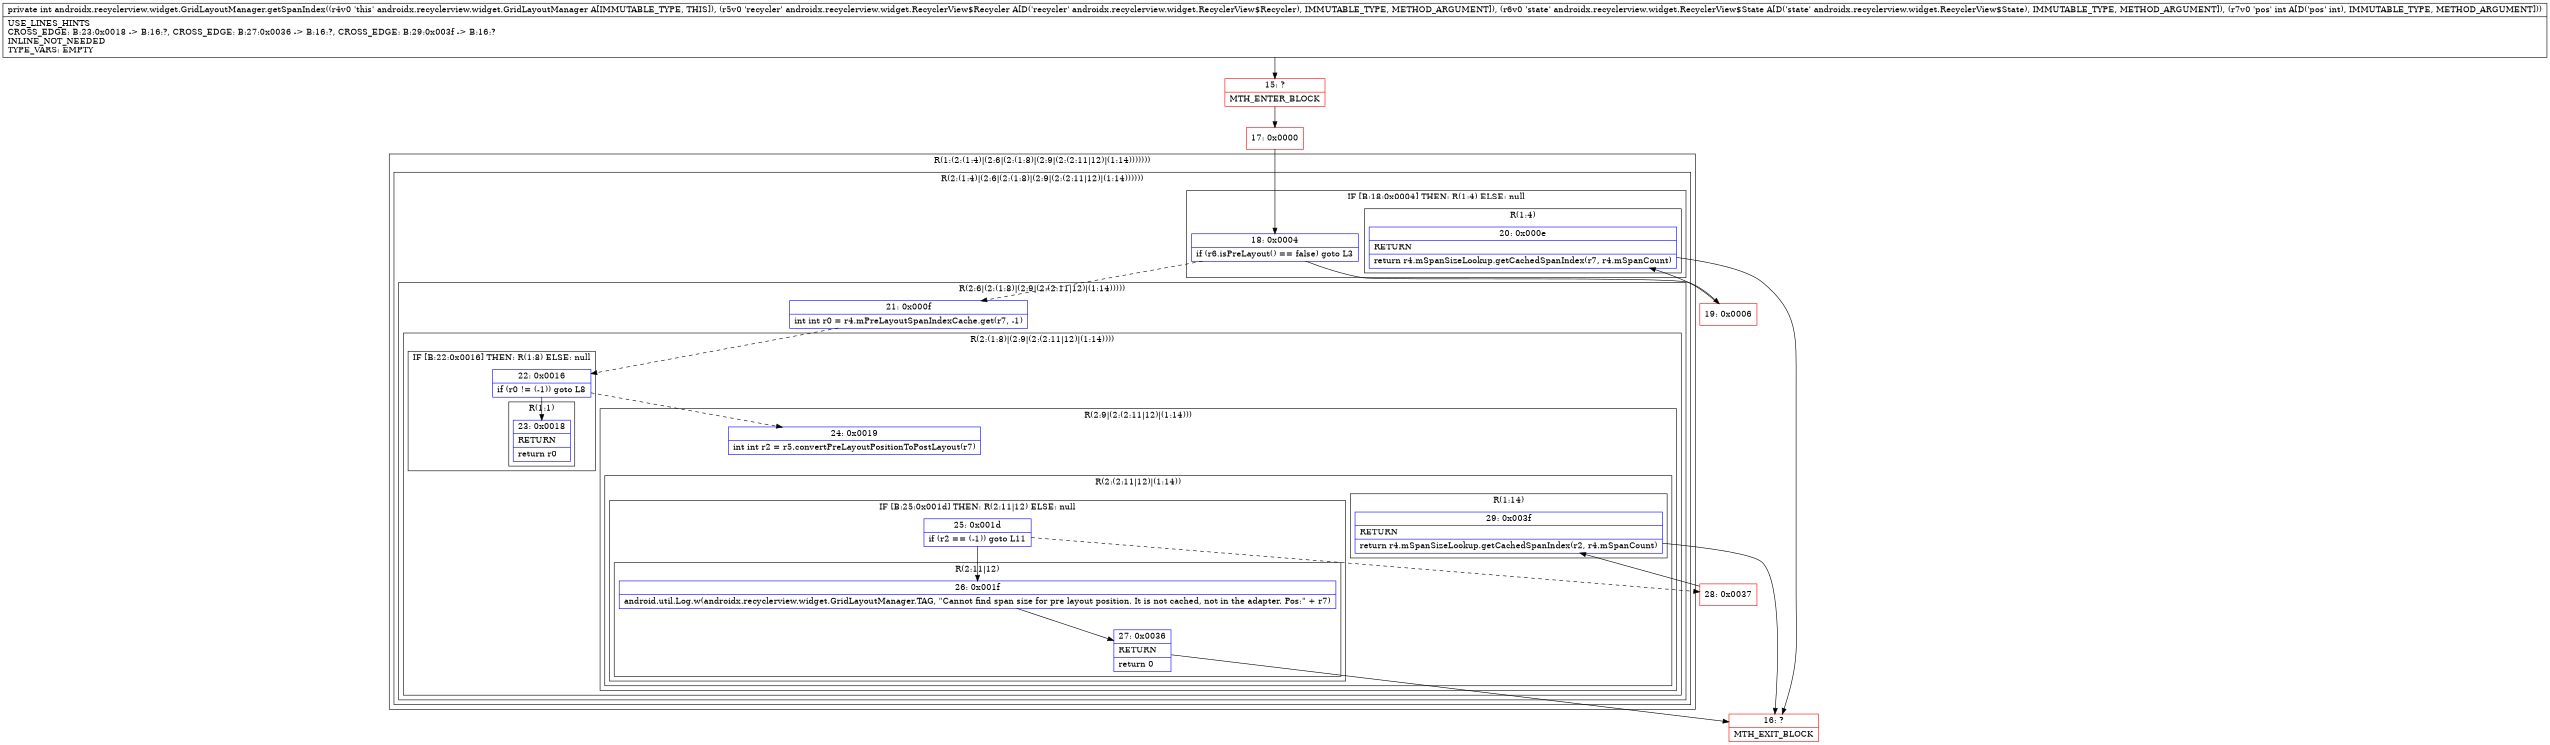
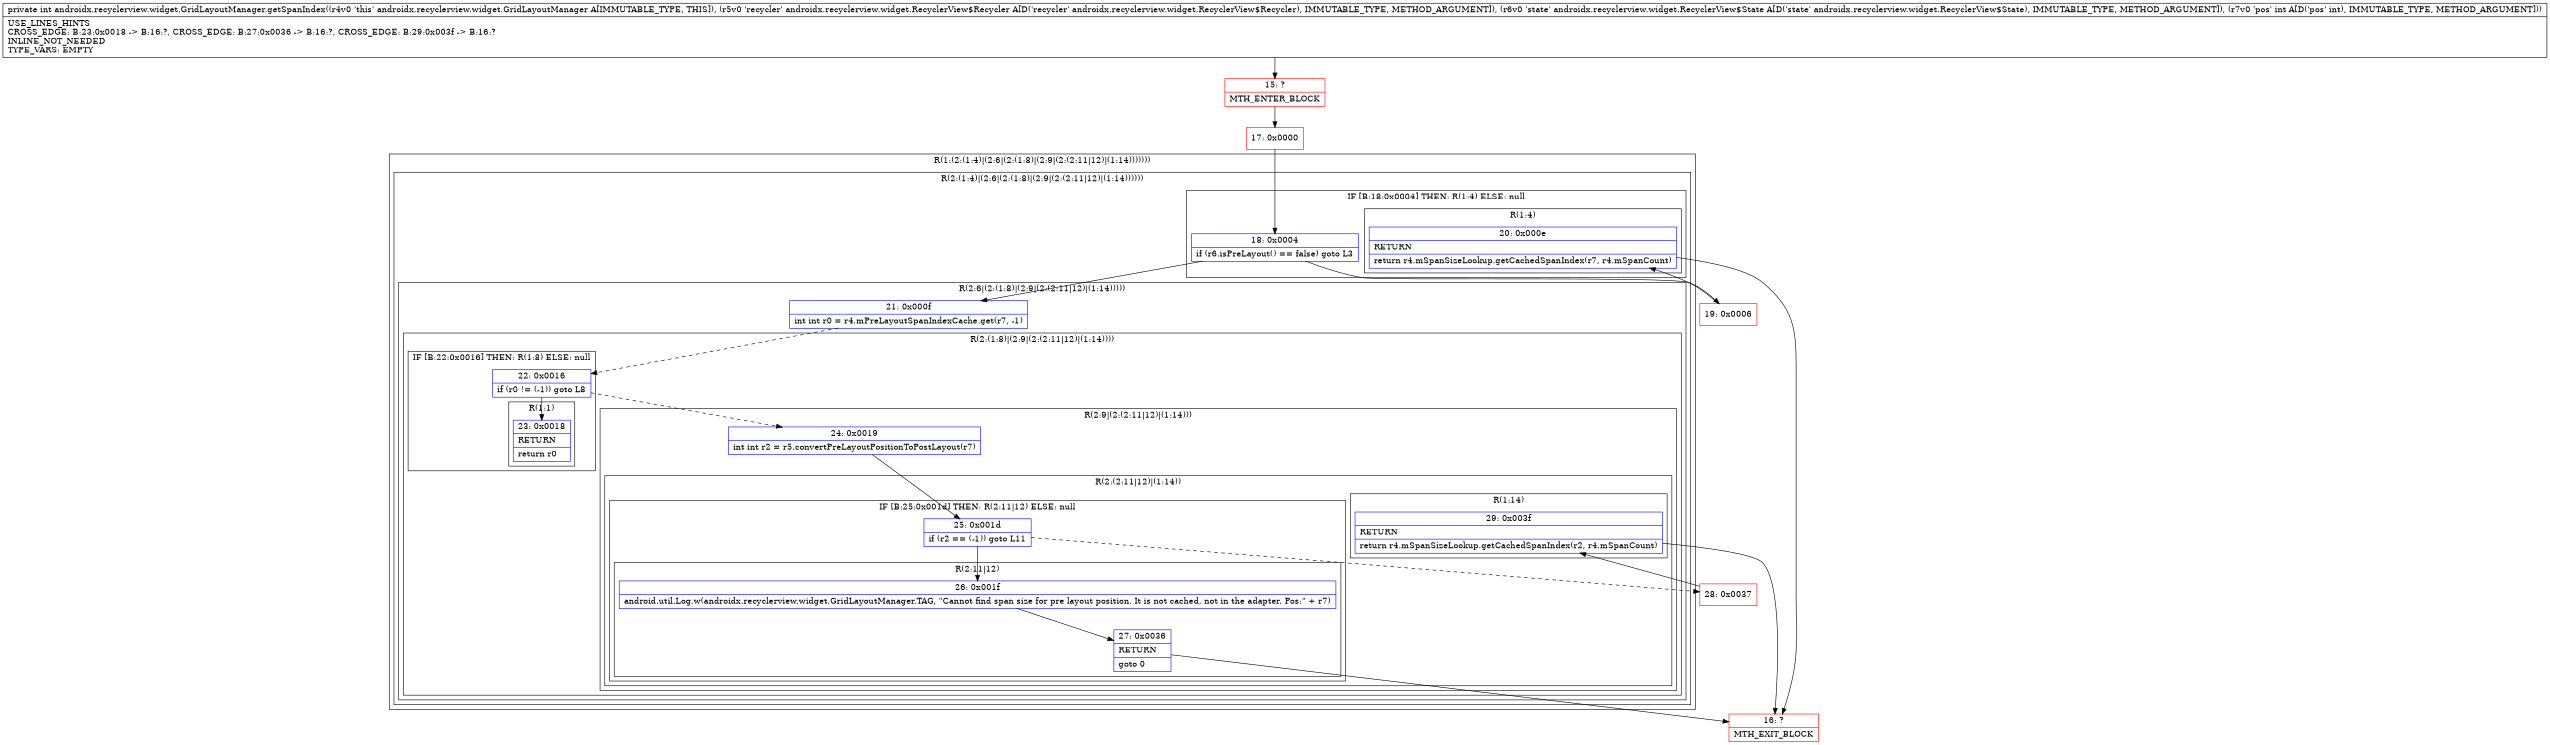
(1106, 279) -> (1106, 279)
none -> (914, 485)
(1136, 664) -> (1132, 664)
